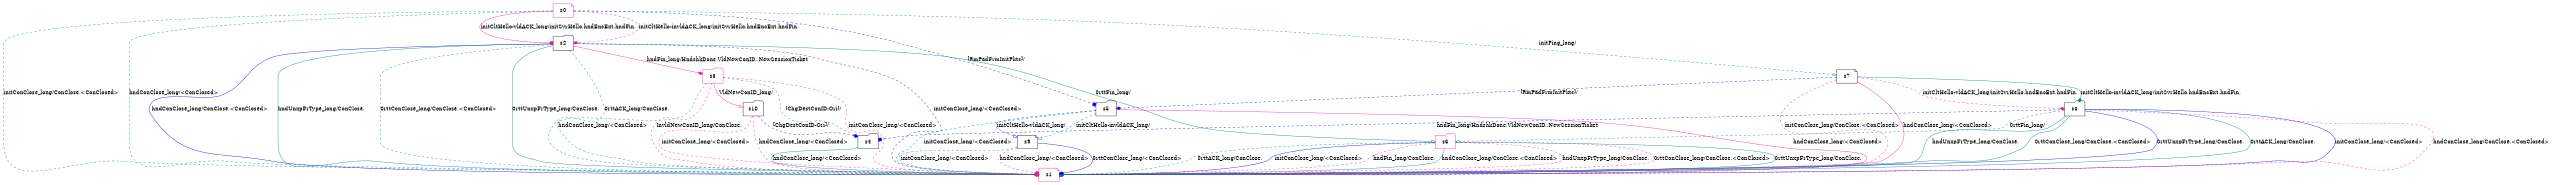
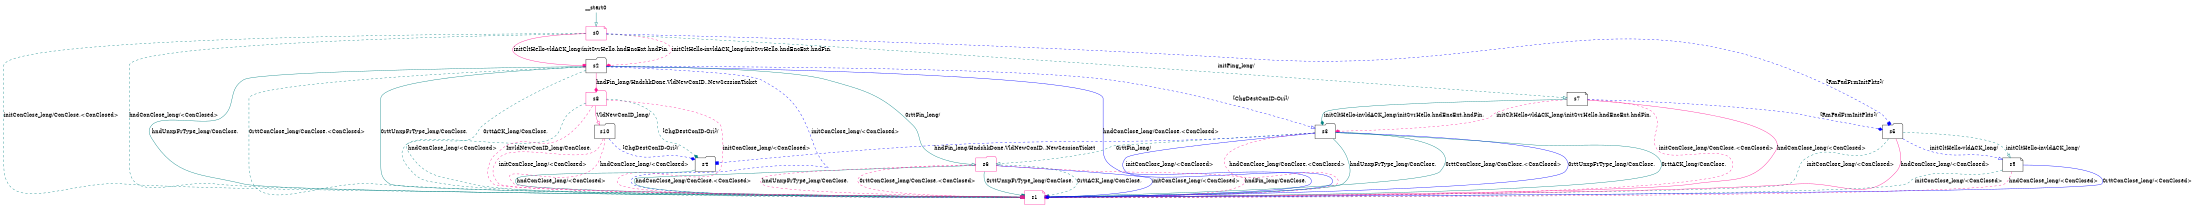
none -> (596, 8)
none -> (962, 71)
